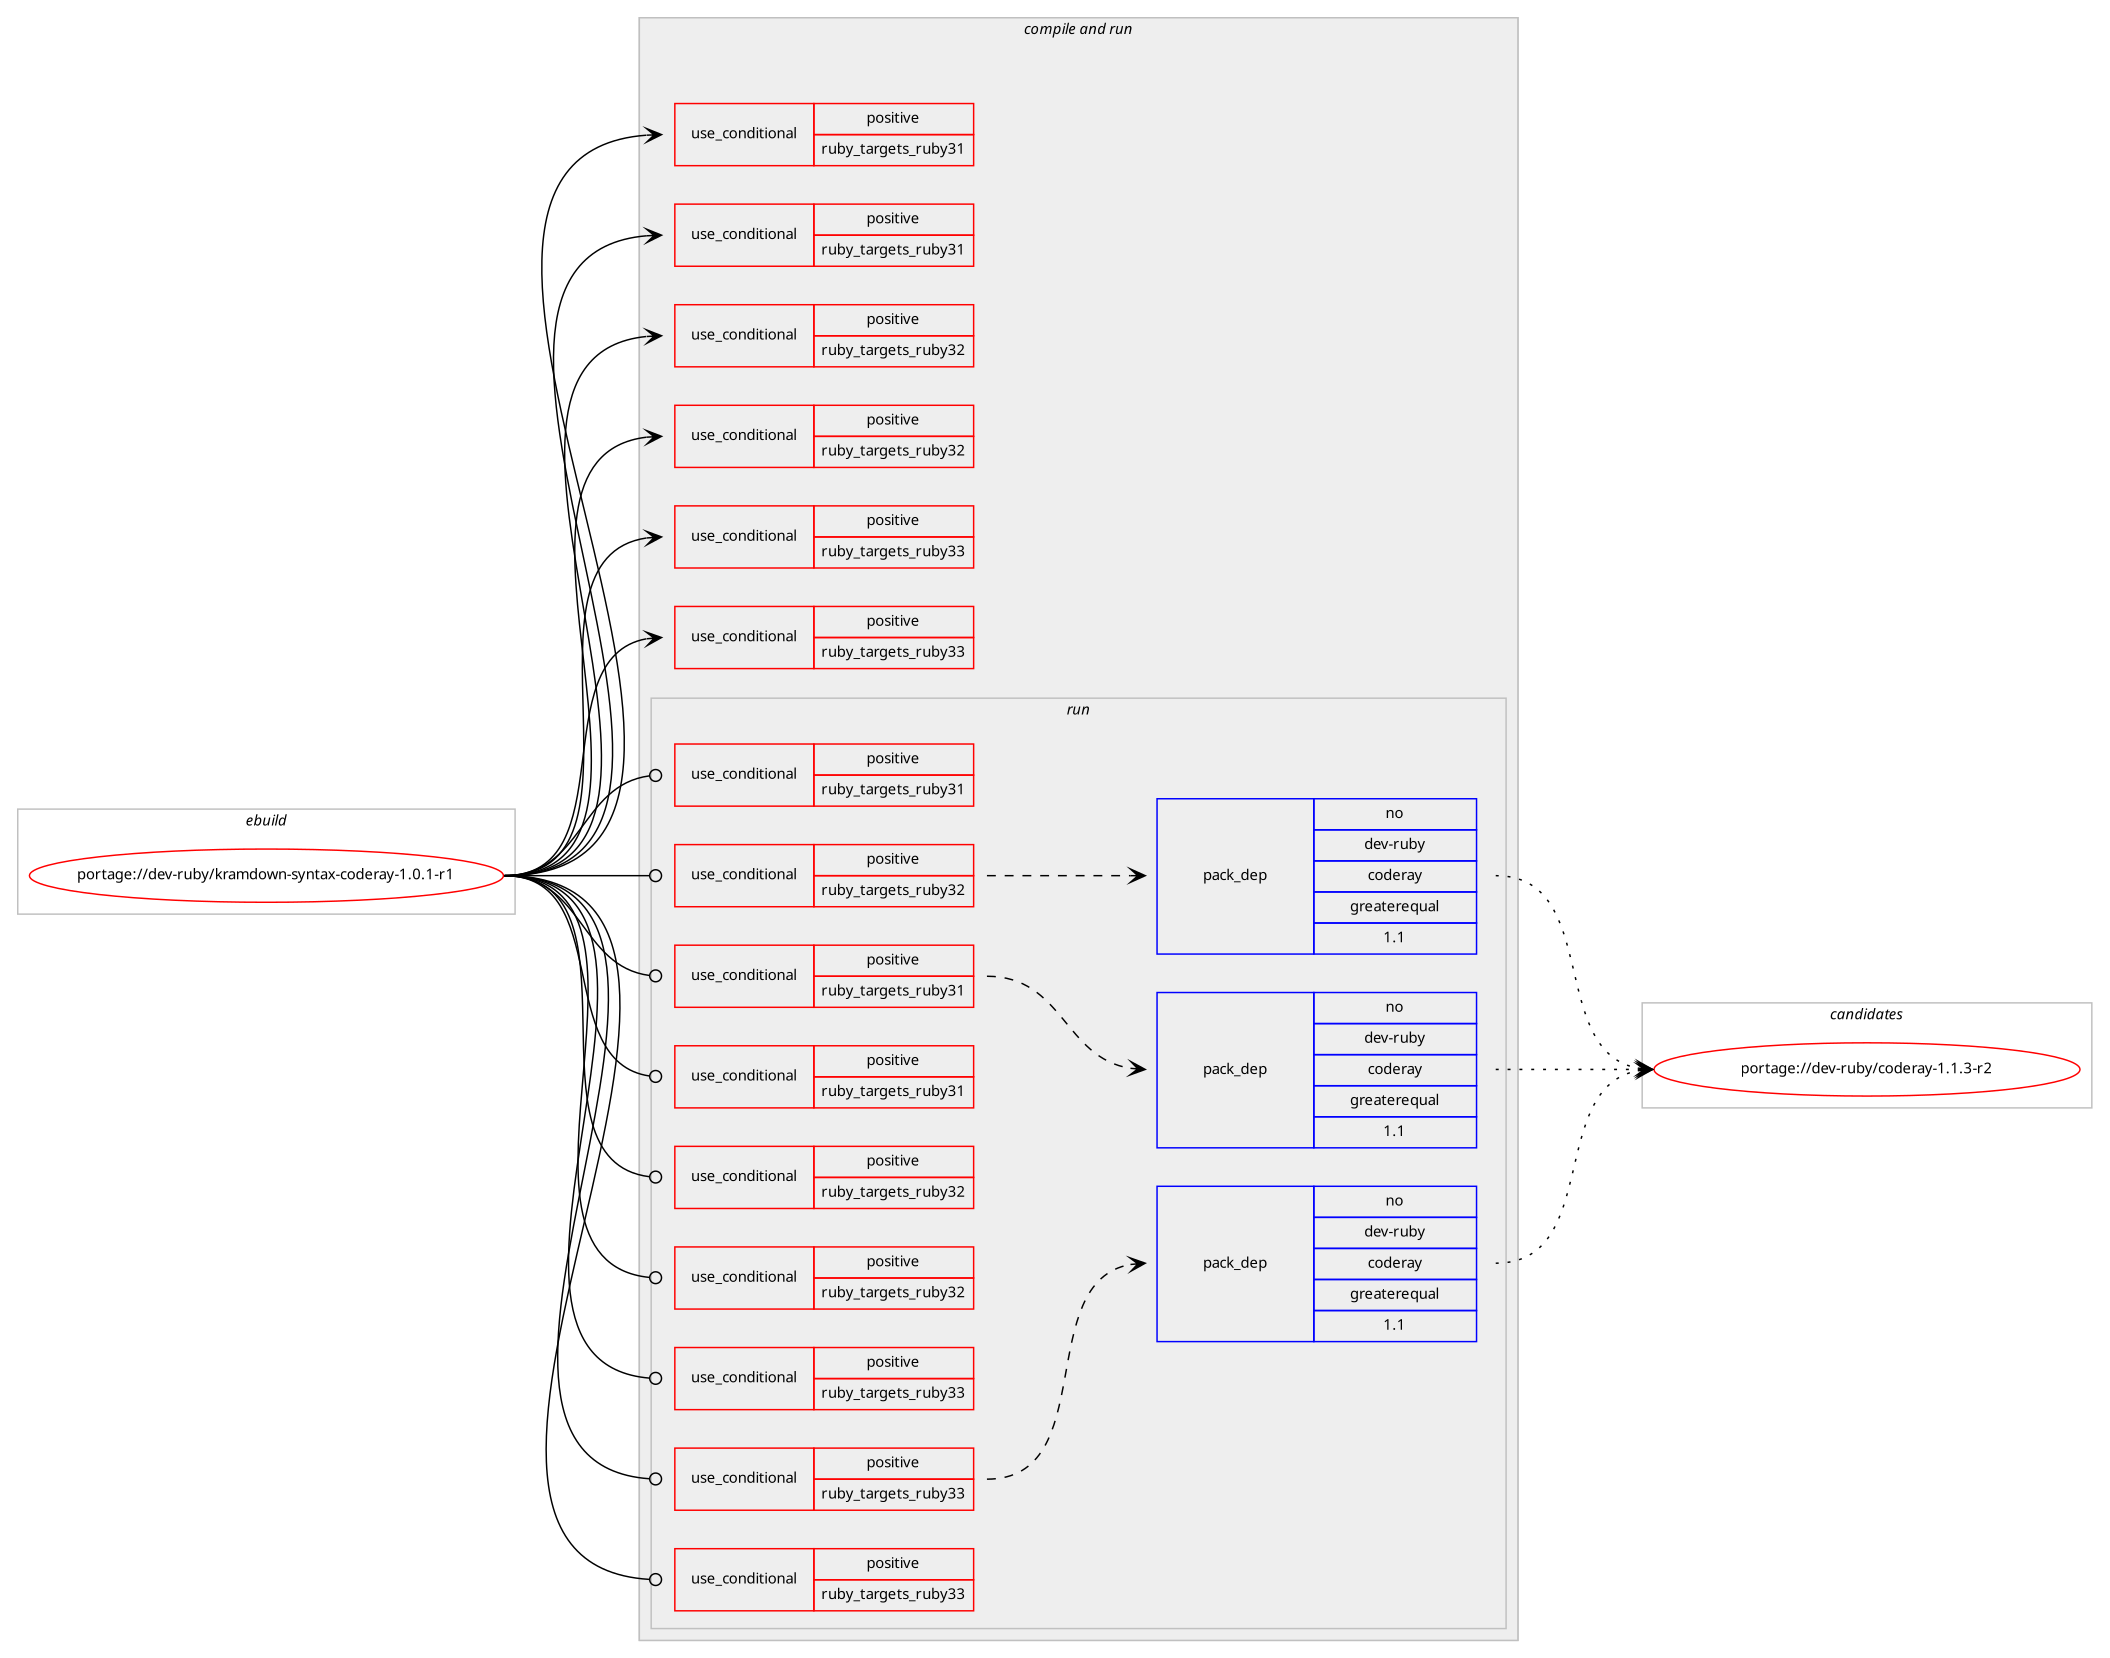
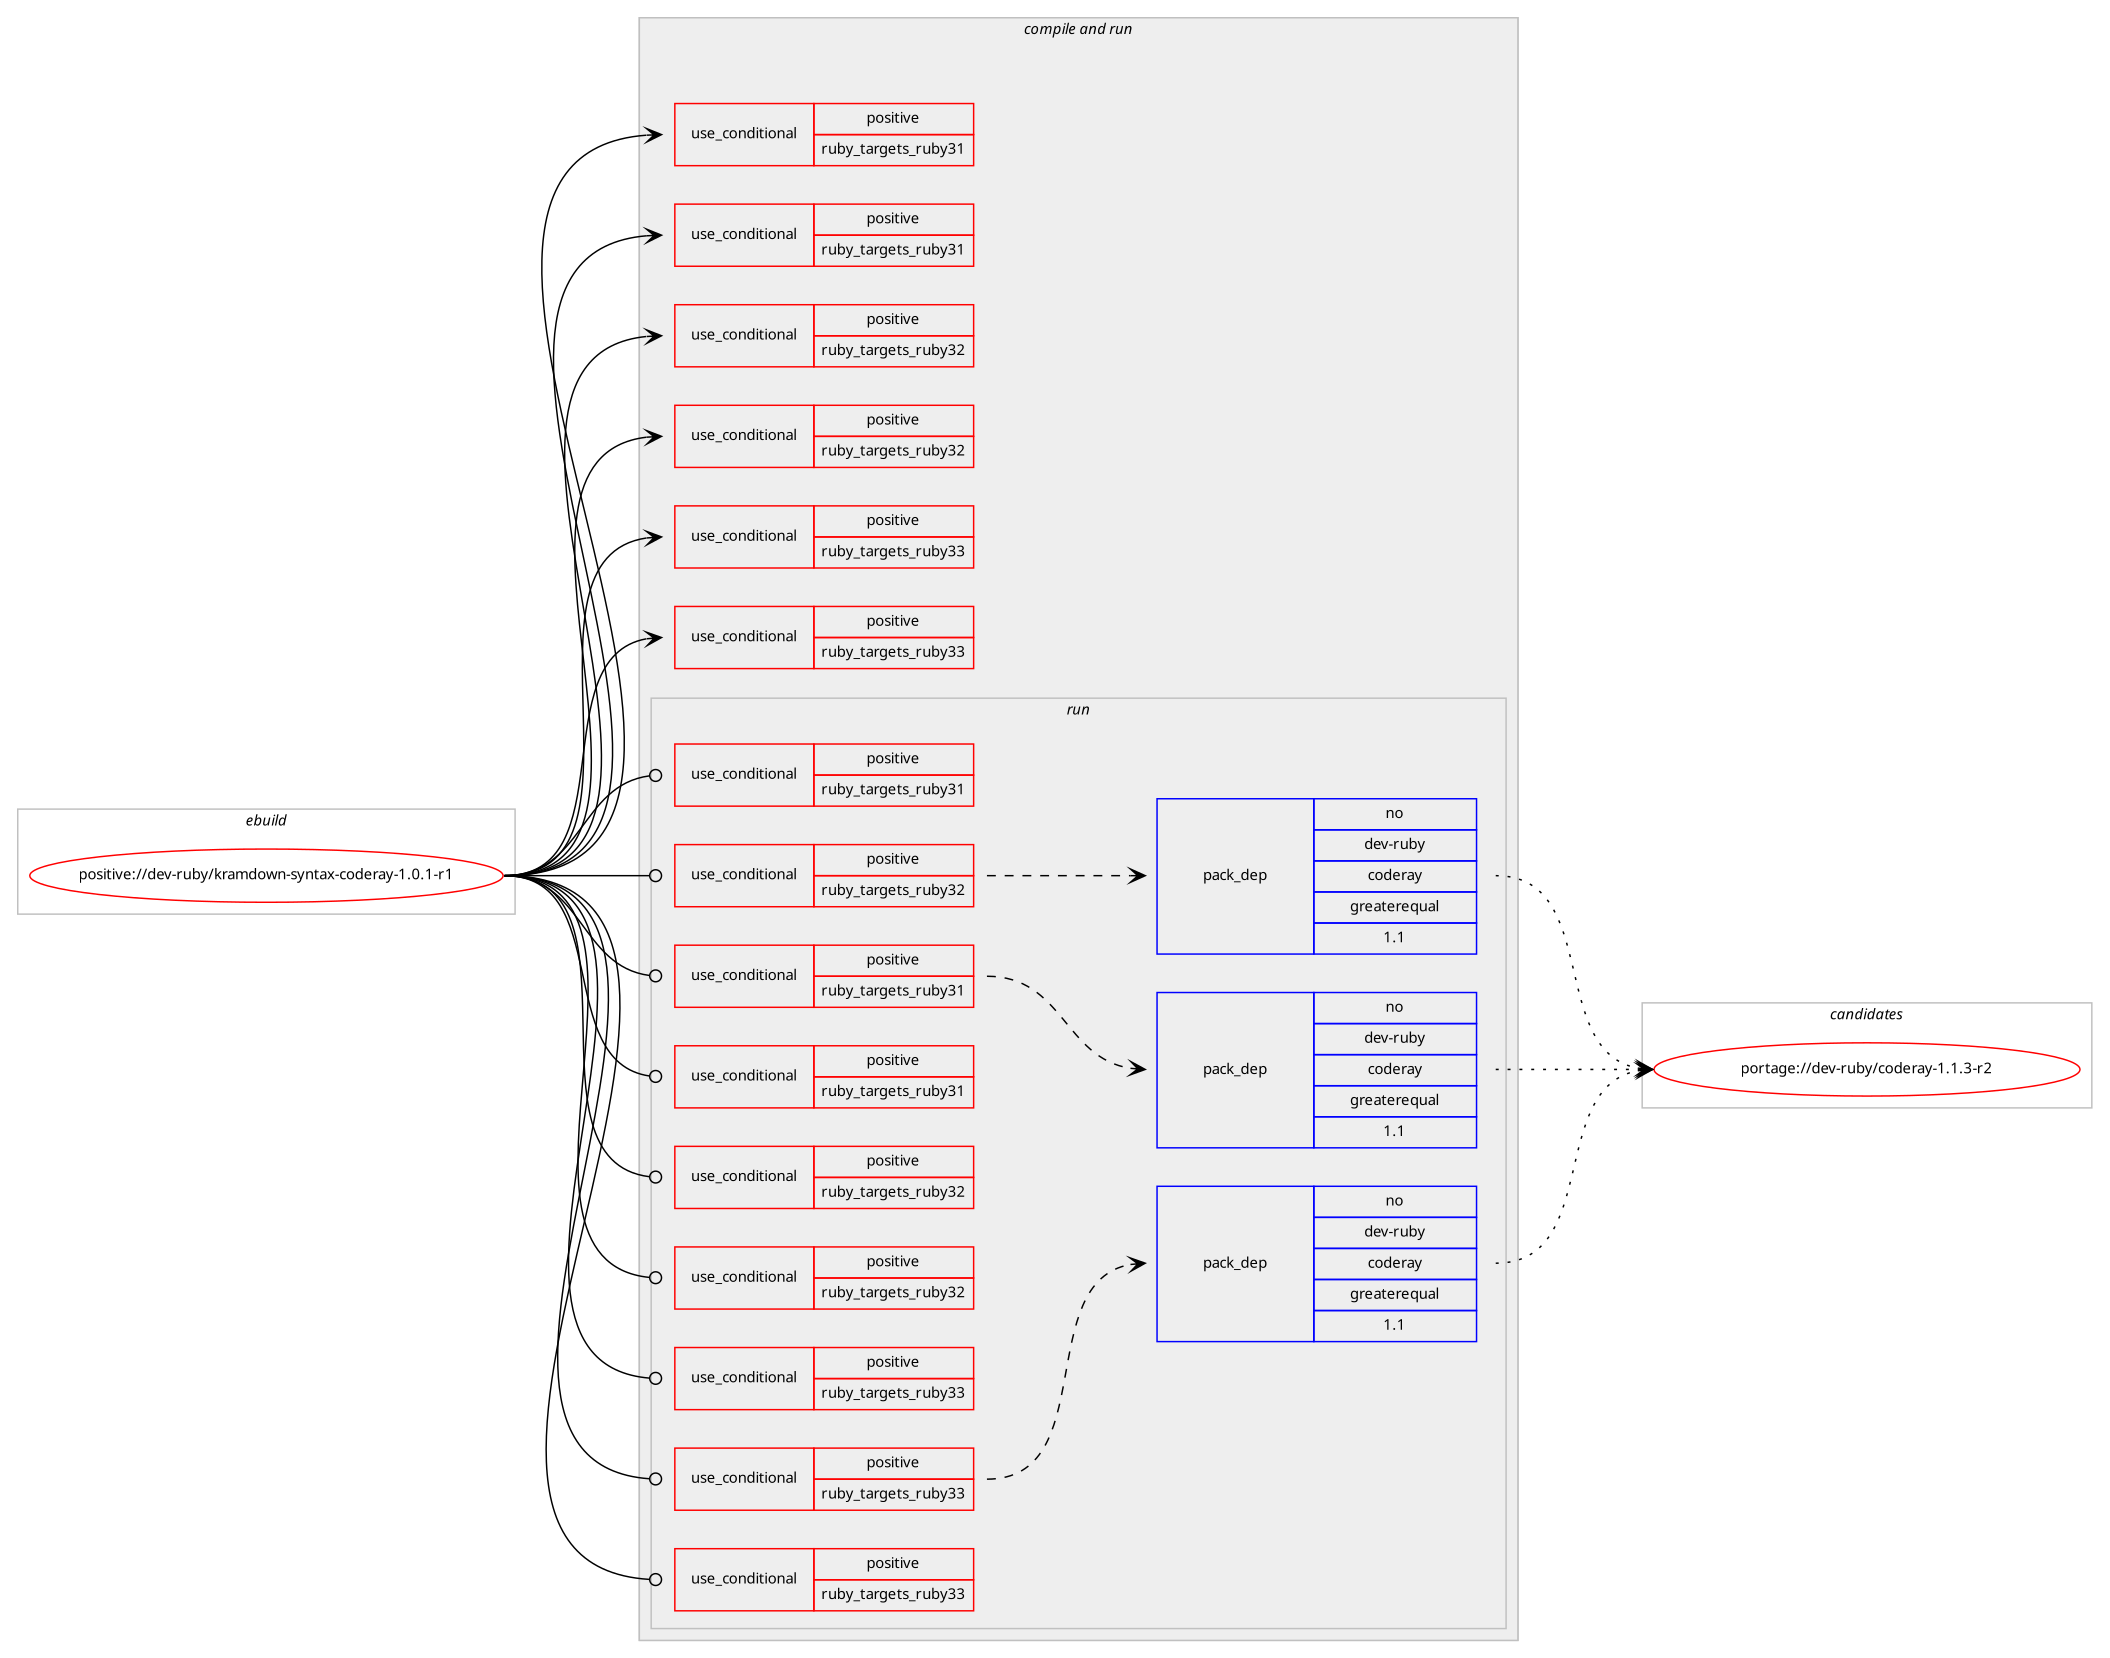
(266, 876) -> (266, 876)
